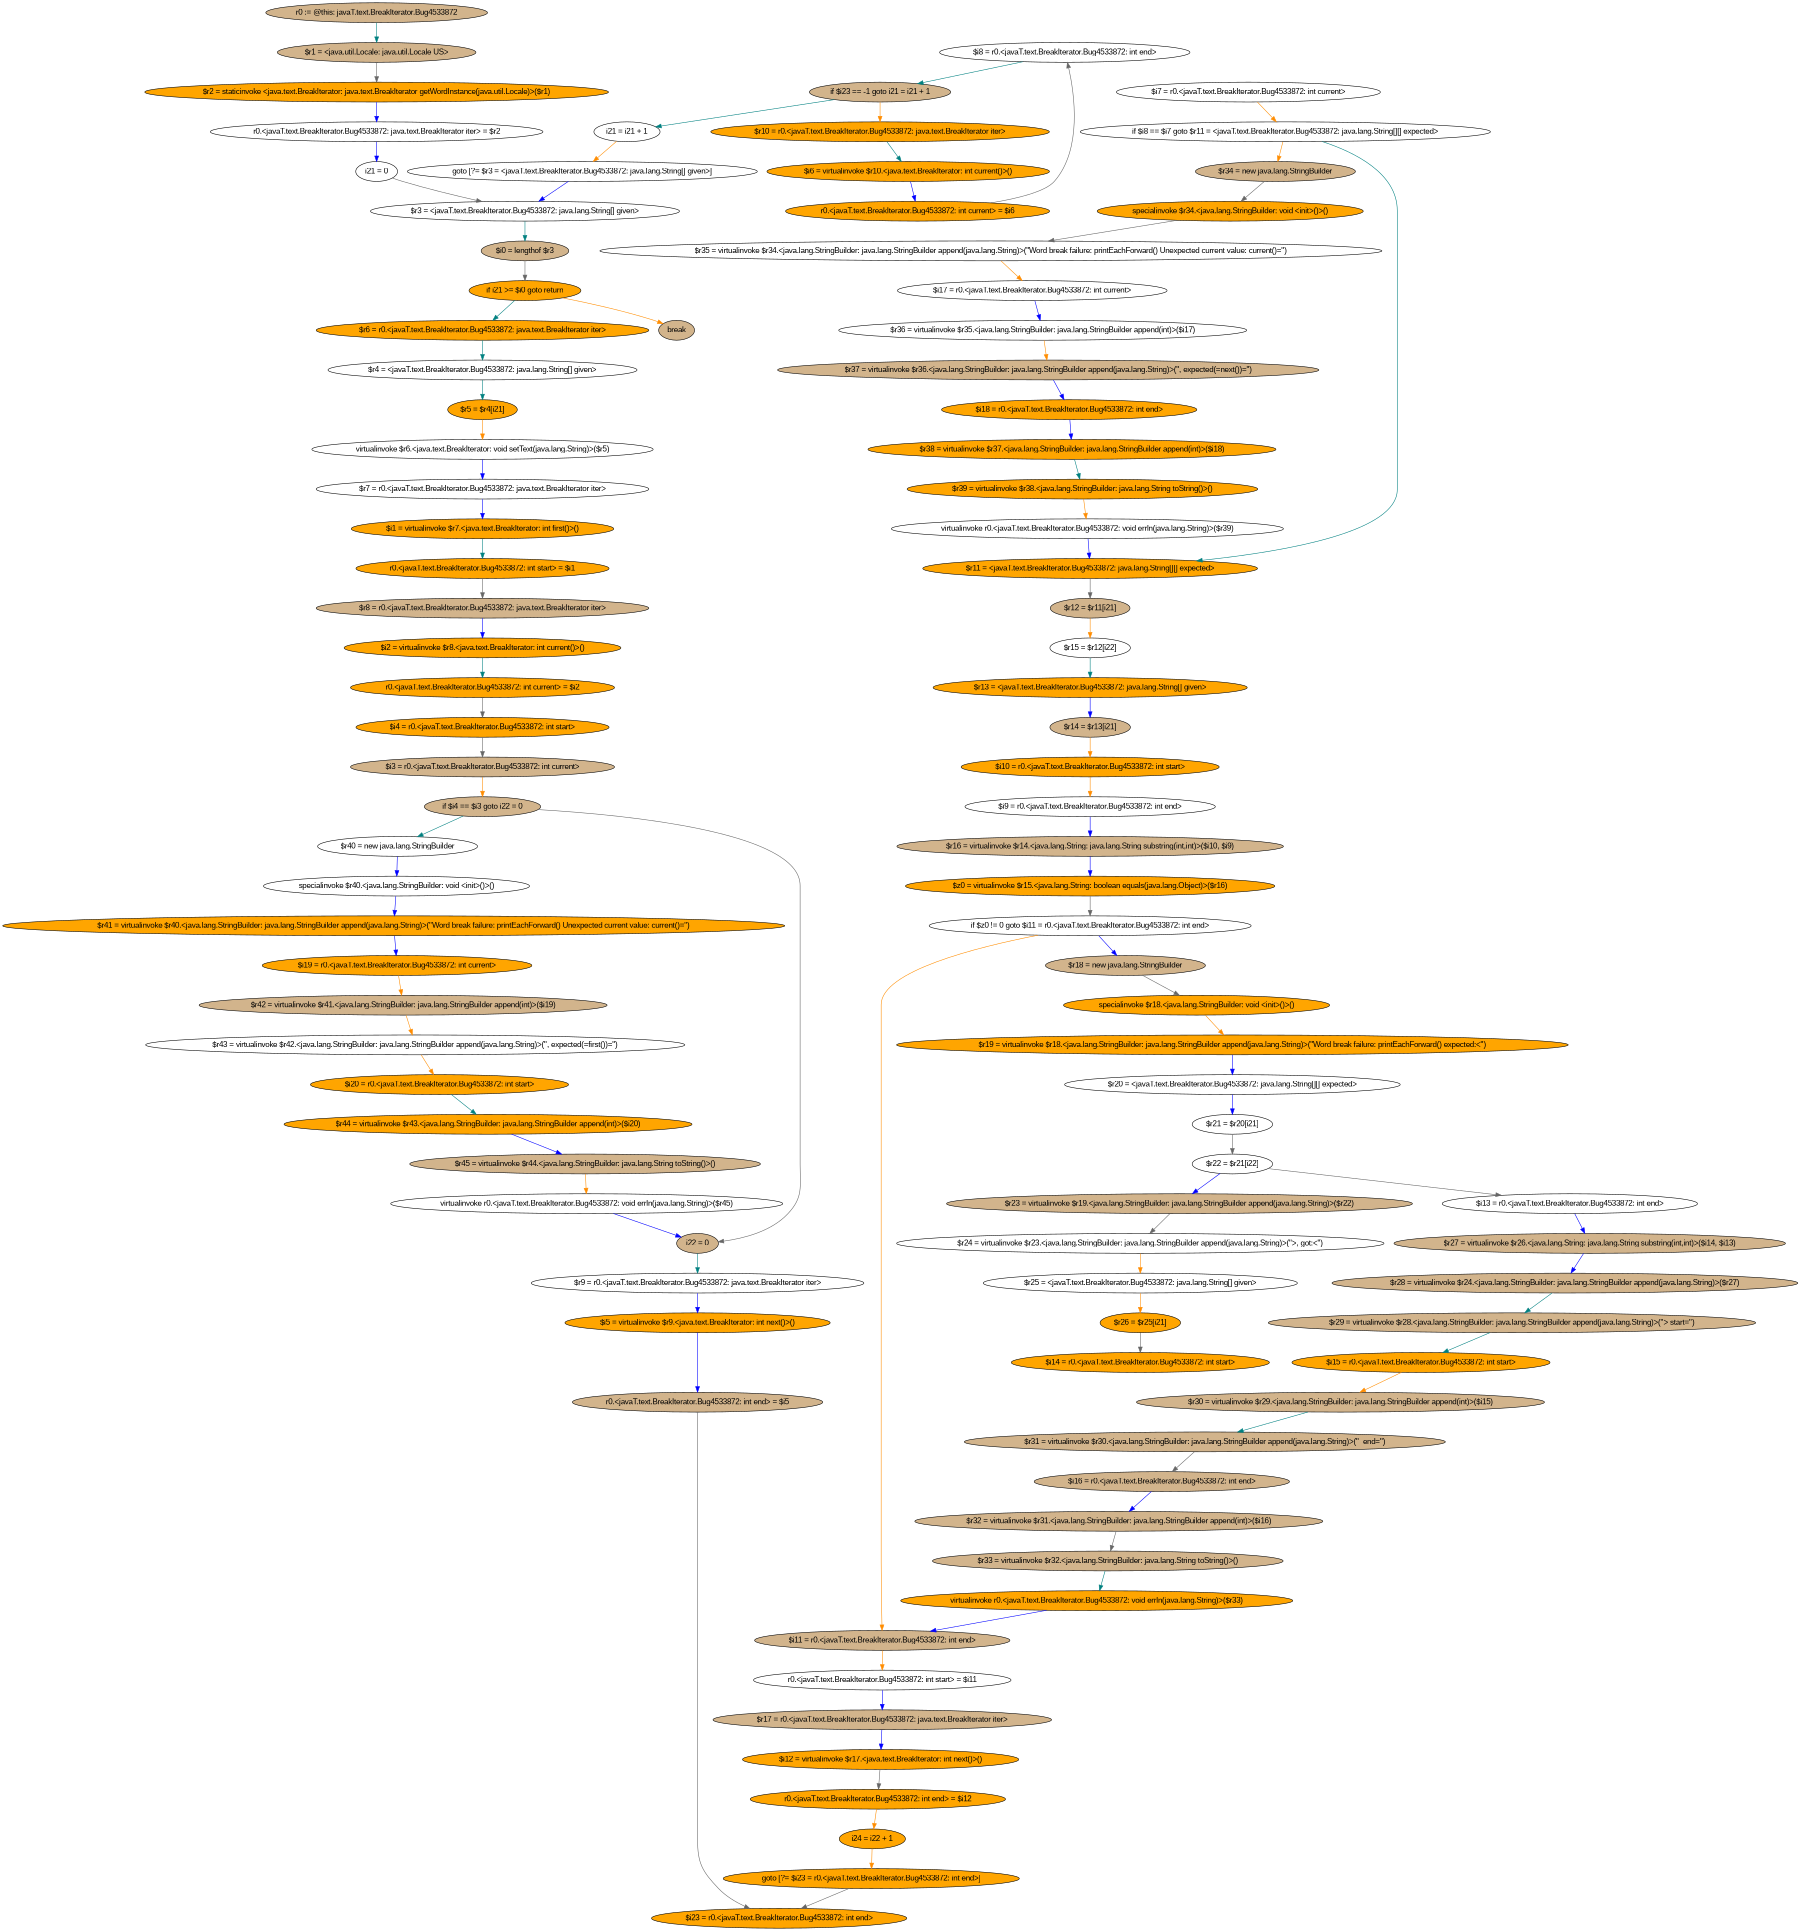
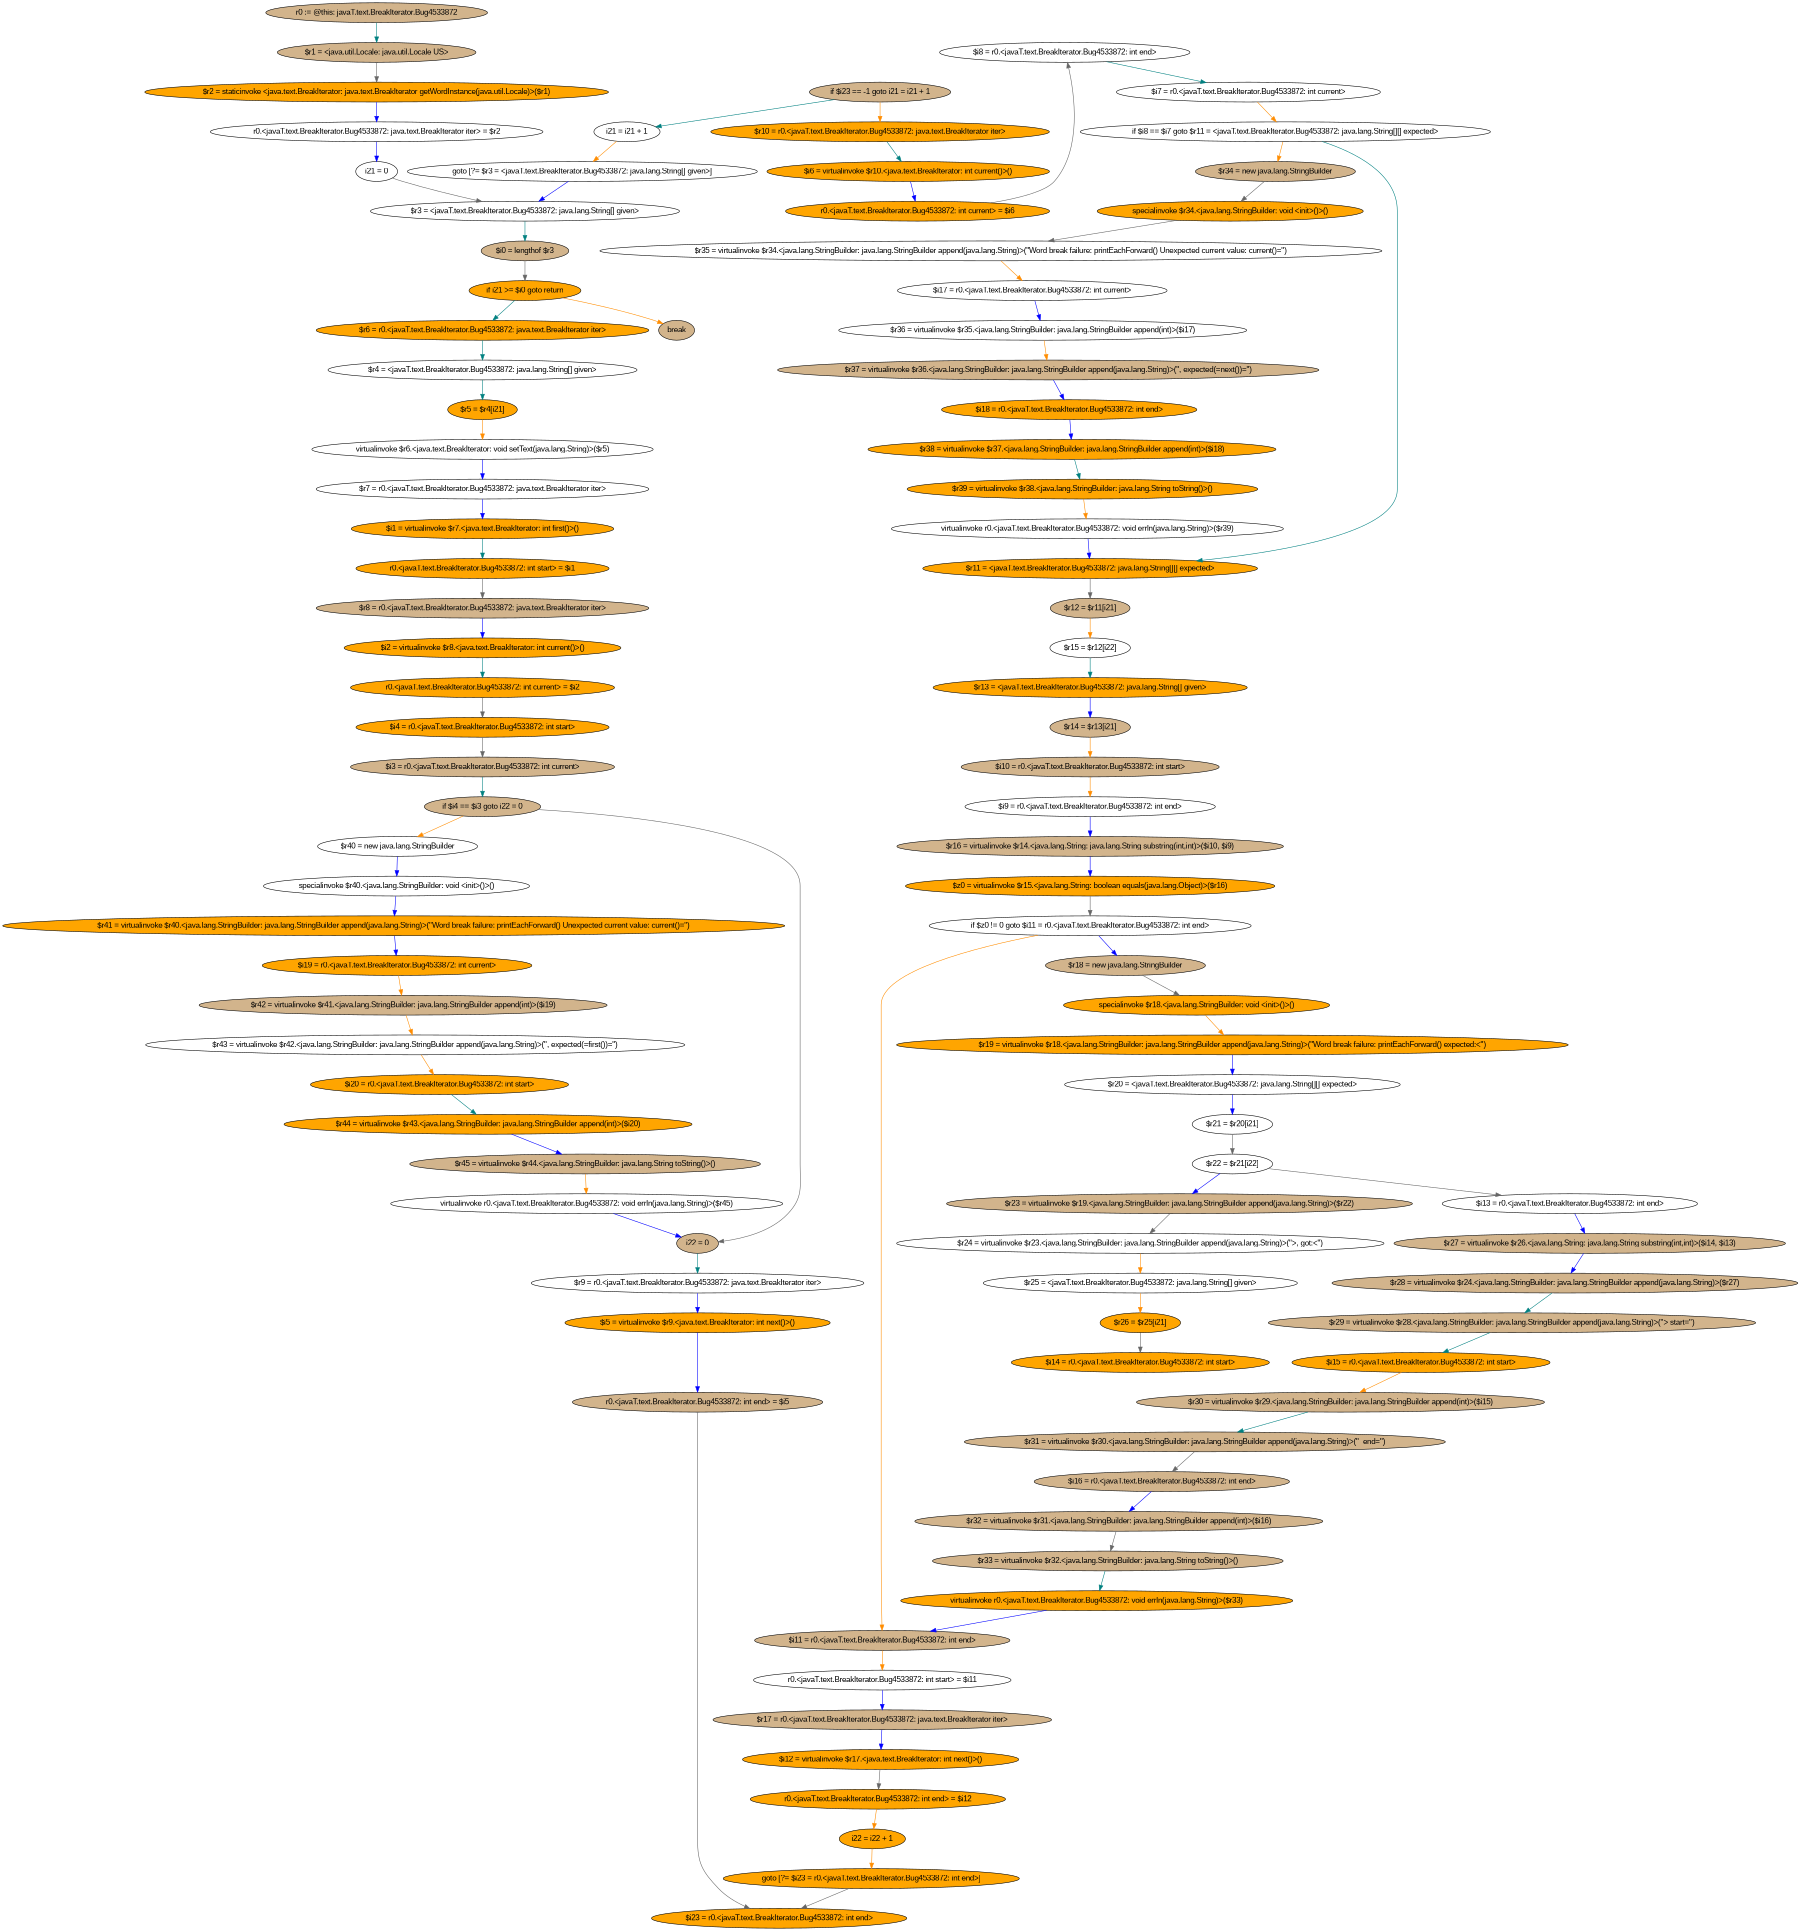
(973, 72) -> (1154, 72)
(1090, 767) -> (1090, 767)
(483, 784) -> (483, 784)
(443, 825) -> (443, 825)
(872, 1839) -> (872, 1839)
